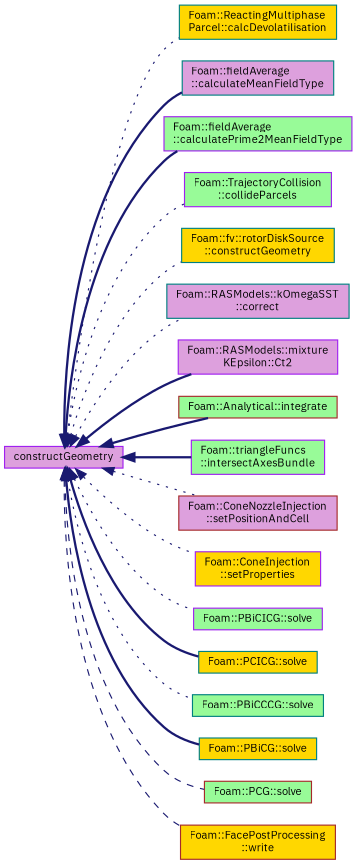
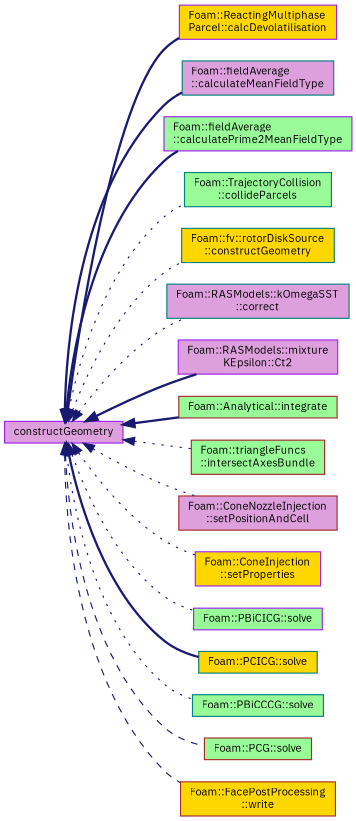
(258, 22) -> (258, 22)
(258, 190) -> (258, 190)
(98, 238) -> (94, 254)
(163, 457) -> (163, 445)
(258, 457) -> (258, 457)
(258, 749) -> none
